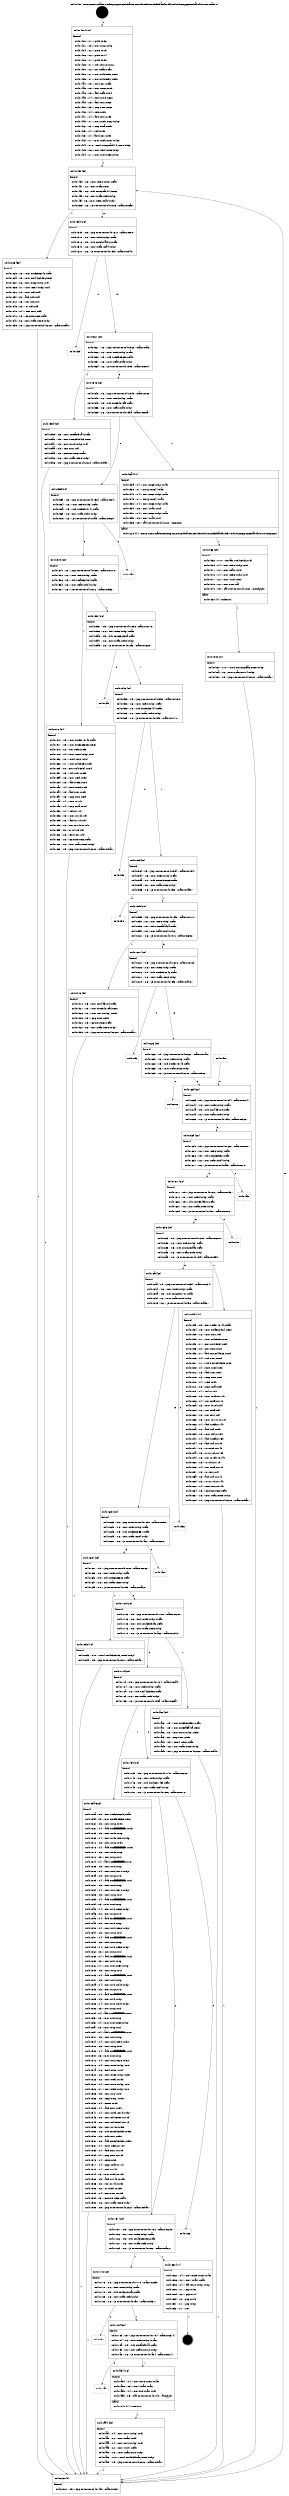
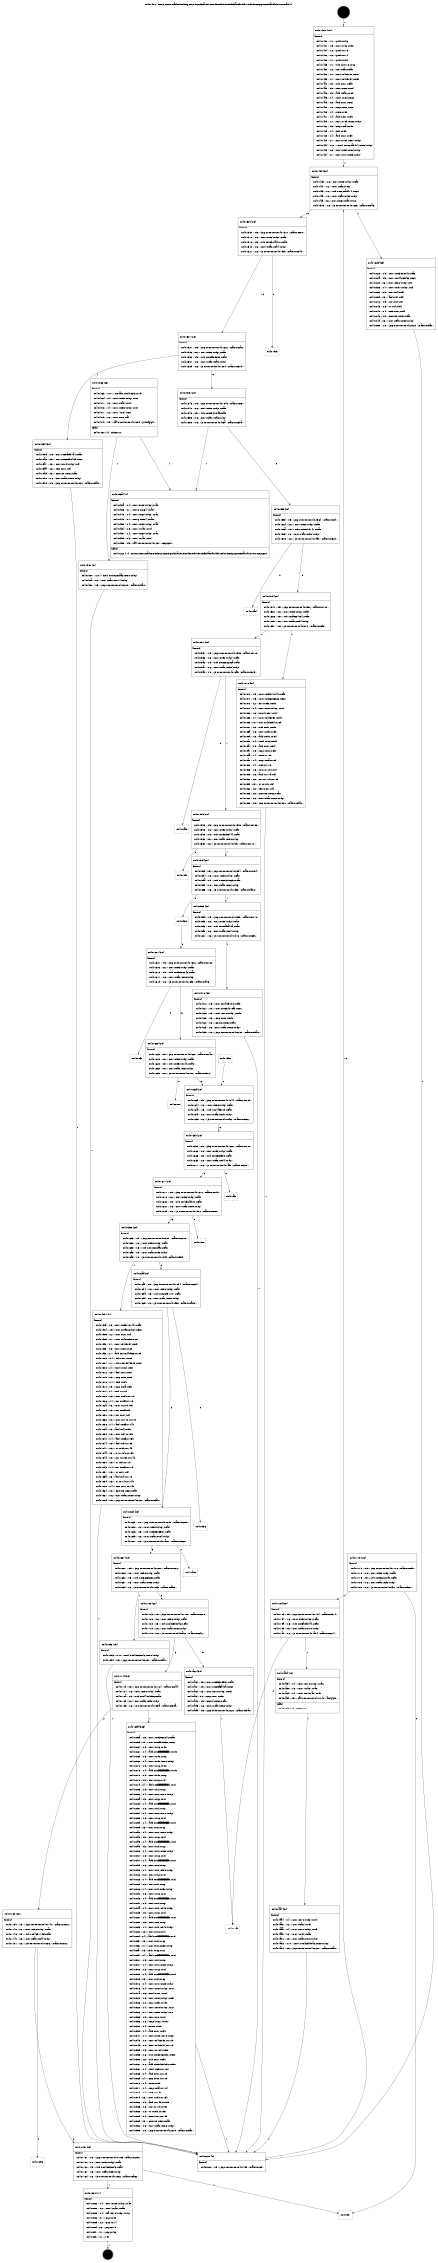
(217, 541) -> (155, 463)
(163, 943) -> (181, 936)
(183, 1653) -> (203, 1653)
(217, 2150) -> (226, 1819)
(133, 2260) -> (240, 2191)
